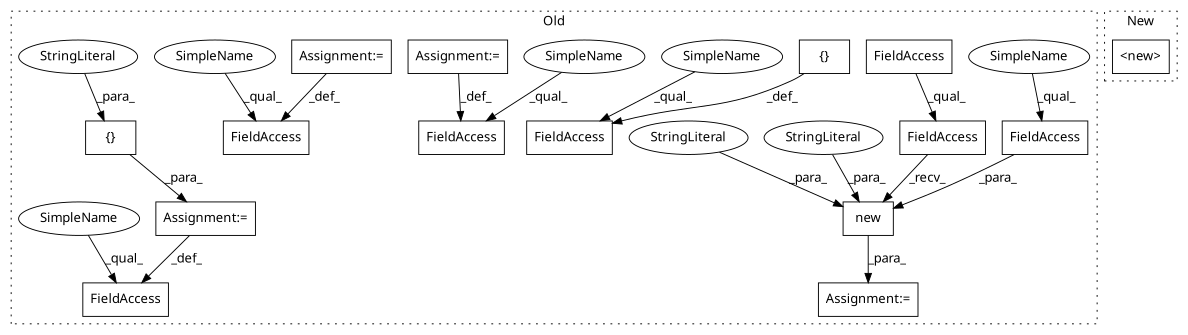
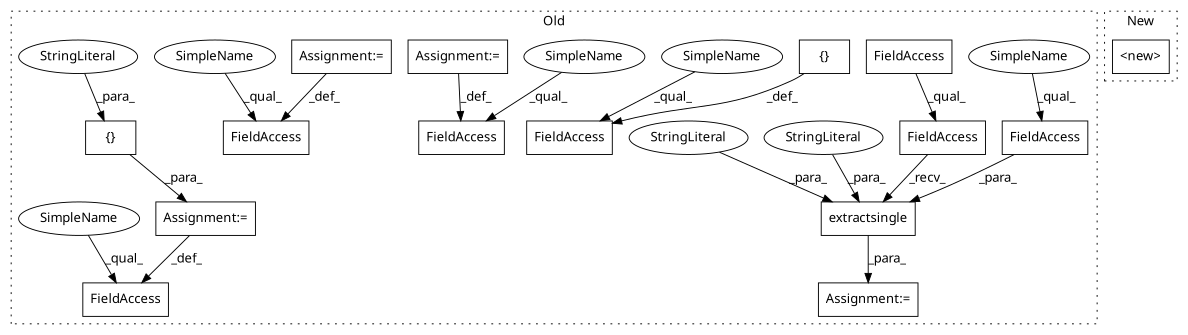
(868, 219) -> (868, 219)
